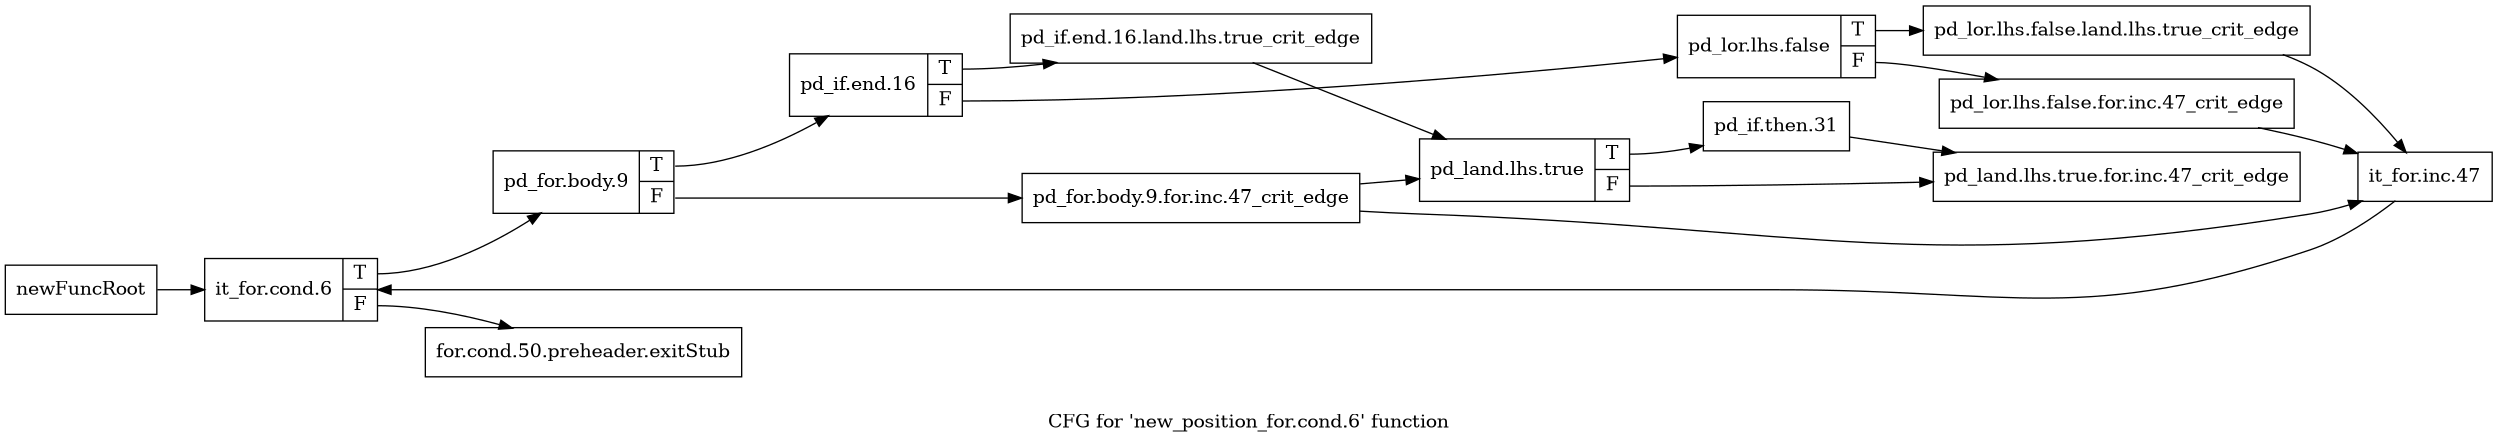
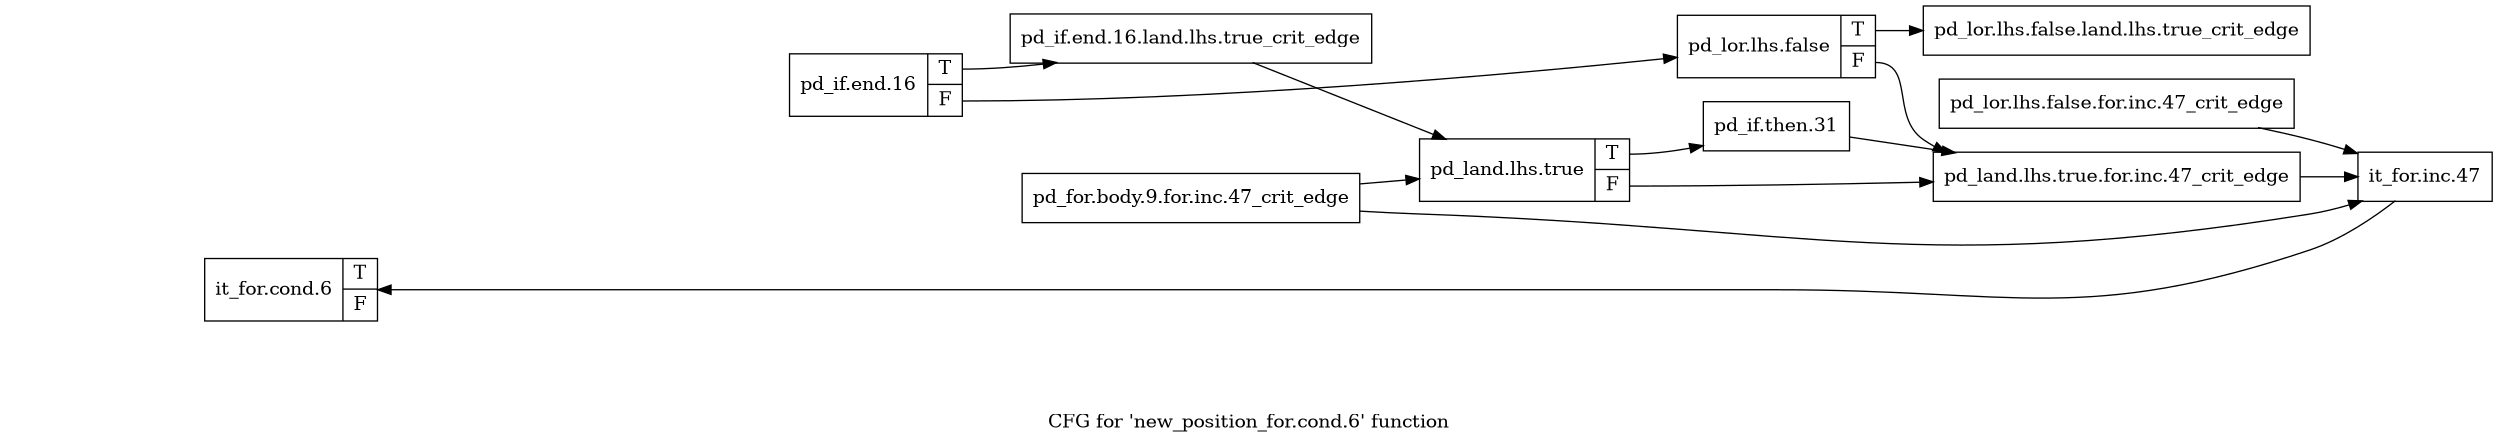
(1930, 68) -> (1904, 103)
(2346, 90) -> (2322, 177)
(584, 182) -> none
(81, 290) -> none
(584, 352) -> none
